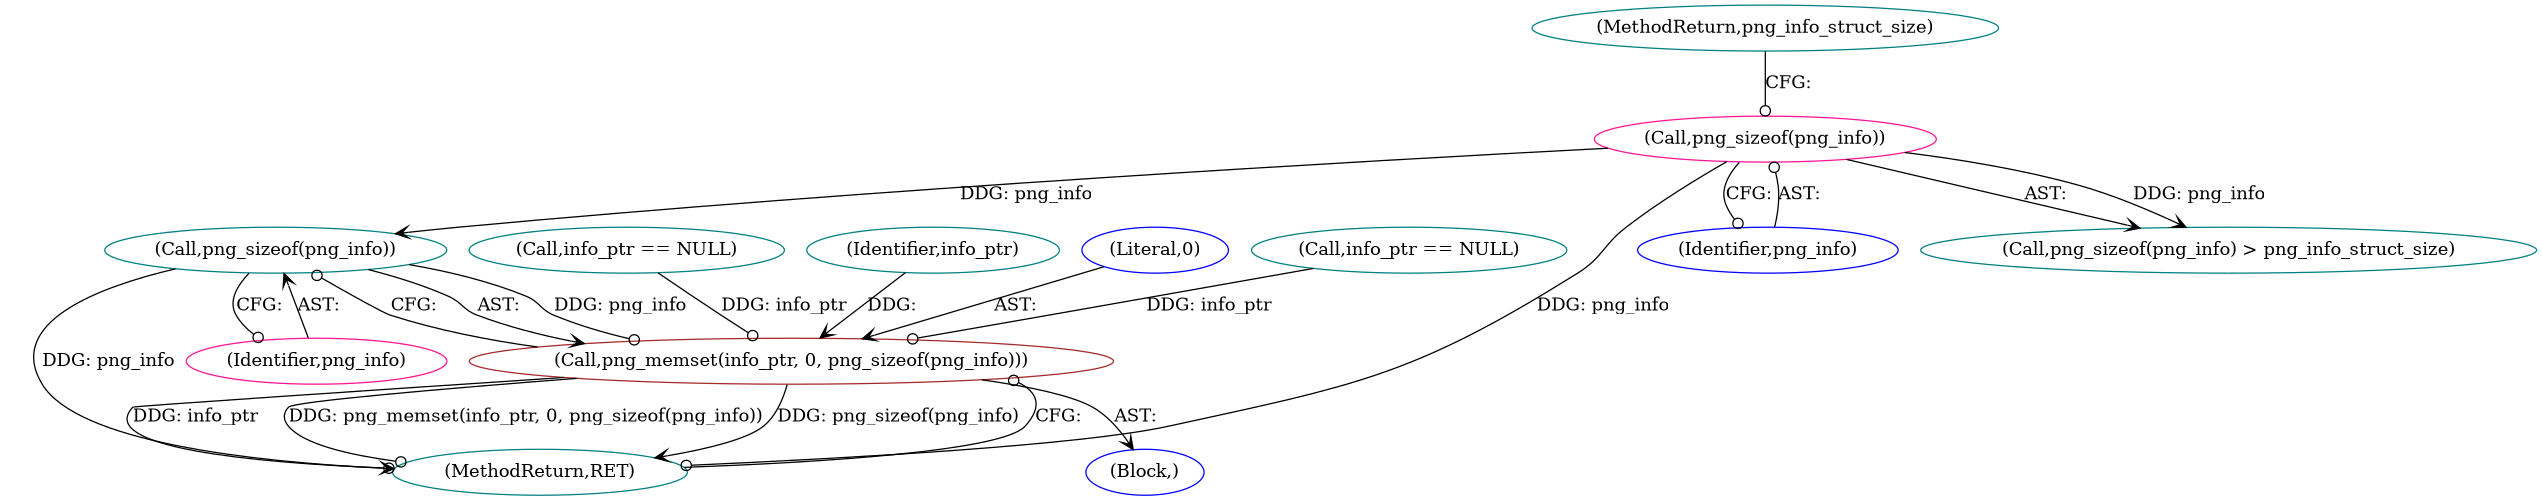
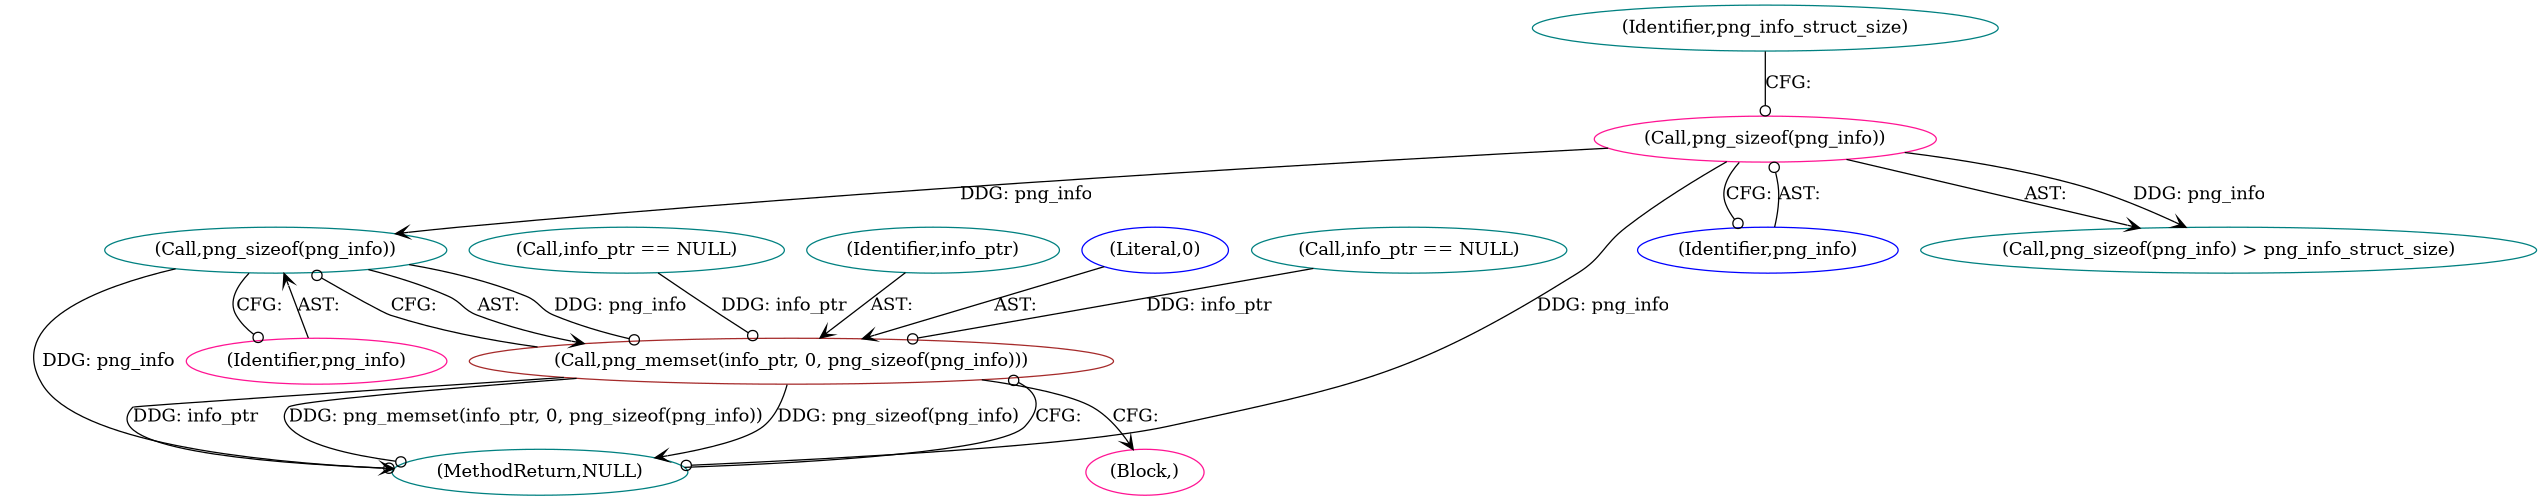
(1765, 28) -> (1765, 28)
(895, 306) -> (895, 306)
(1139, 417) -> (1139, 417)
(540, 472) -> (540, 472)
(1145, 472) -> (1145, 472)
